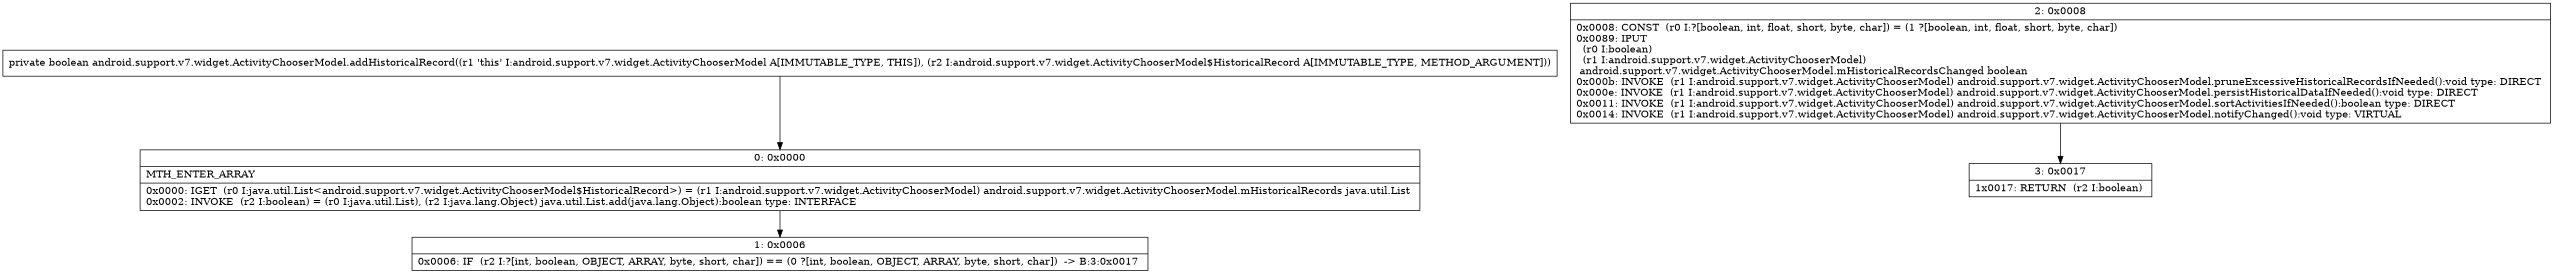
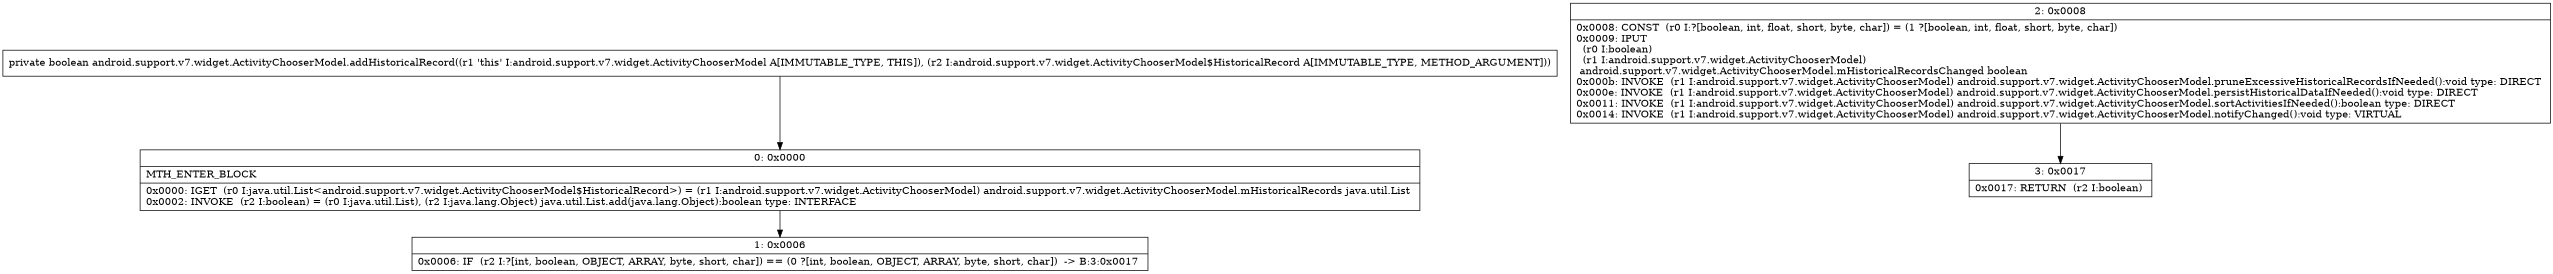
(1615, 39) -> (1615, 39)
(200, 174) -> (202, 174)
(2060, 188) -> (2060, 188)
